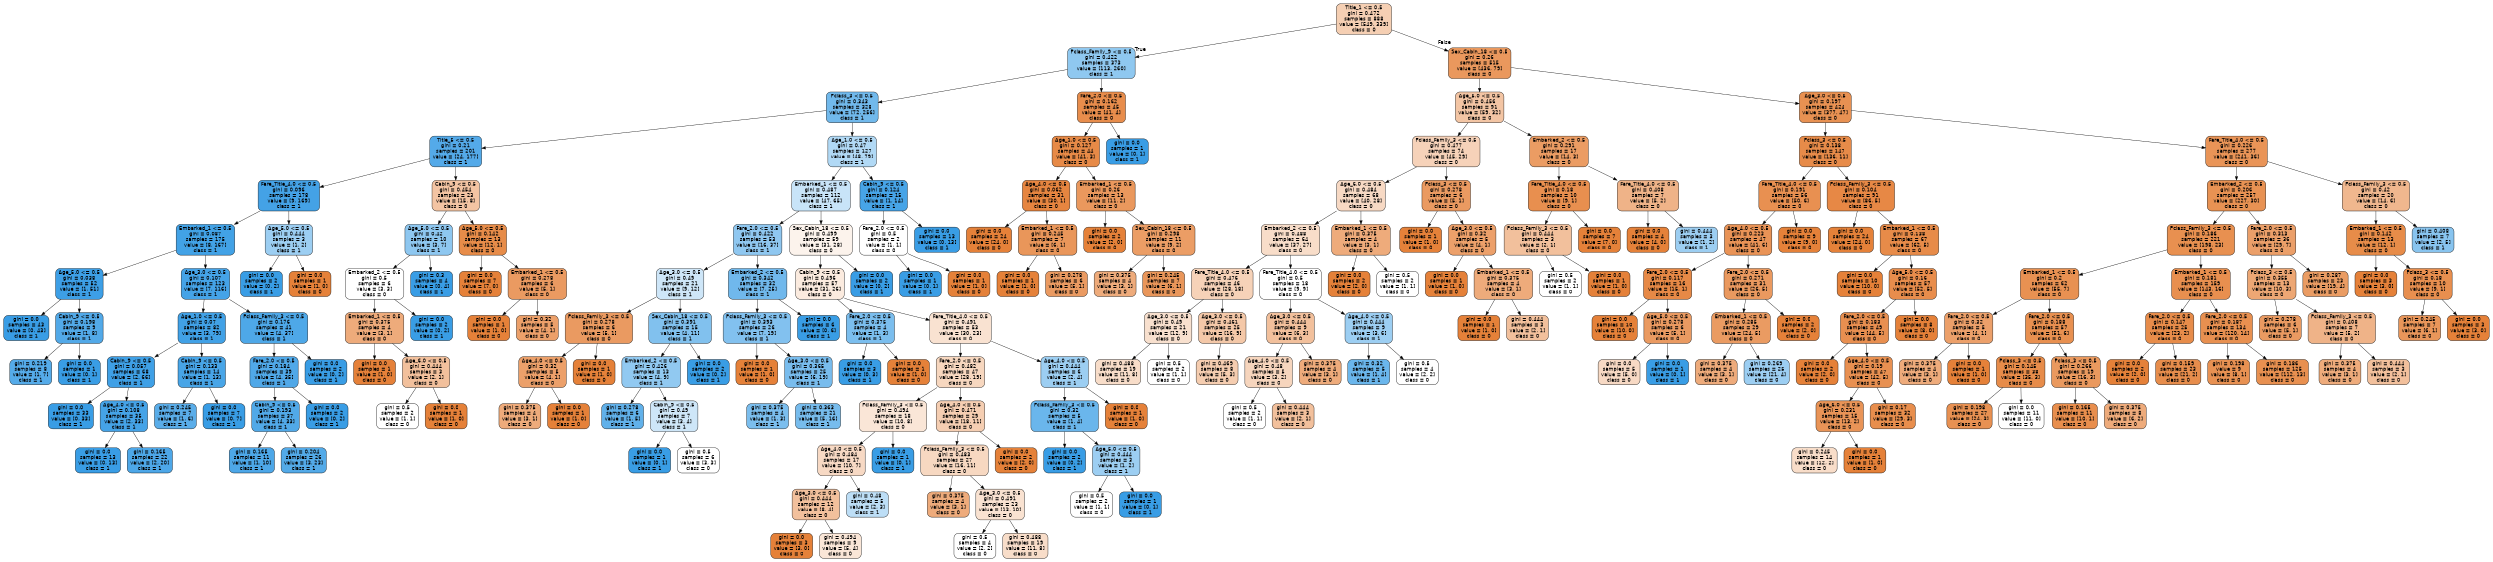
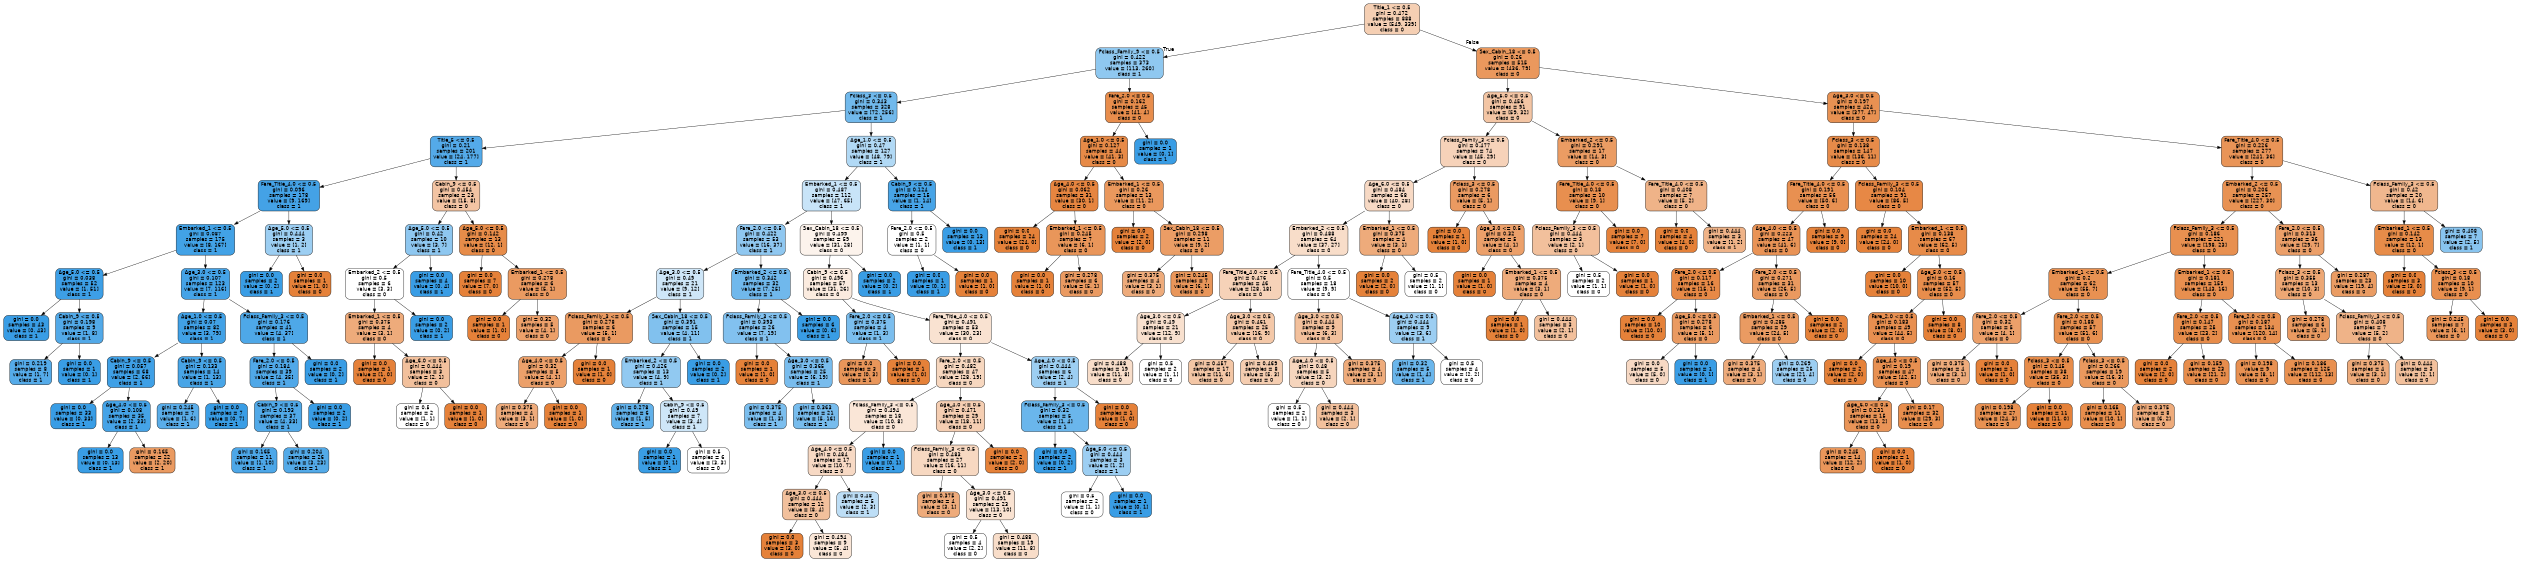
(1697, 240) -> (1725, 240)
(432, 284) -> (432, 284)
(860, 372) -> (860, 372)
none -> (1211, 372)
(2021, 416) -> (2050, 416)
(150, 460) -> (152, 460)
(1814, 460) -> (1843, 460)
